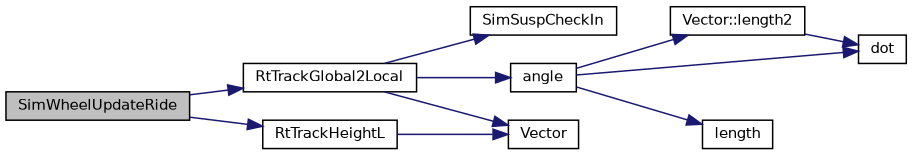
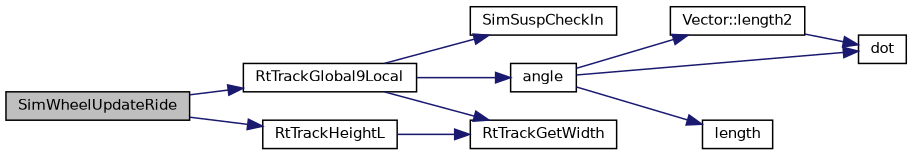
(330, 78) -> (330, 78)
(543, 134) -> (543, 134)
